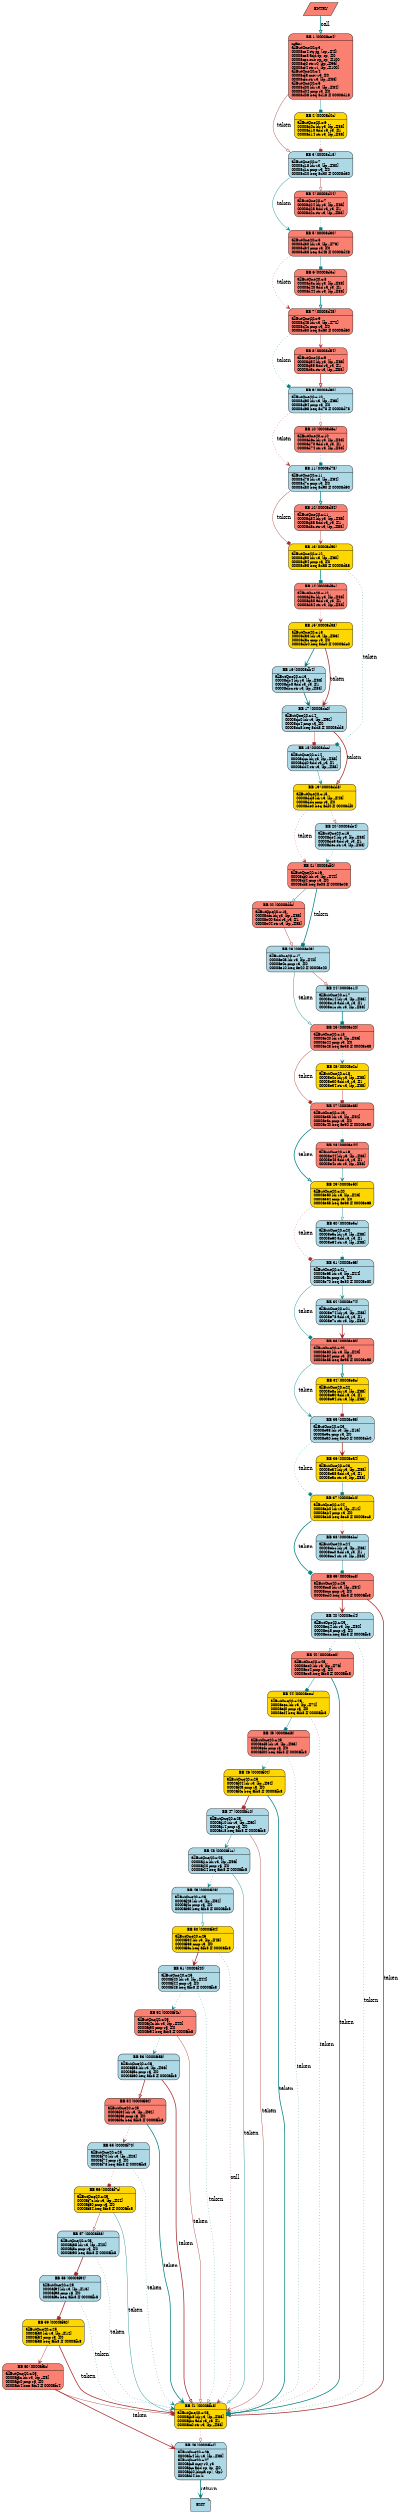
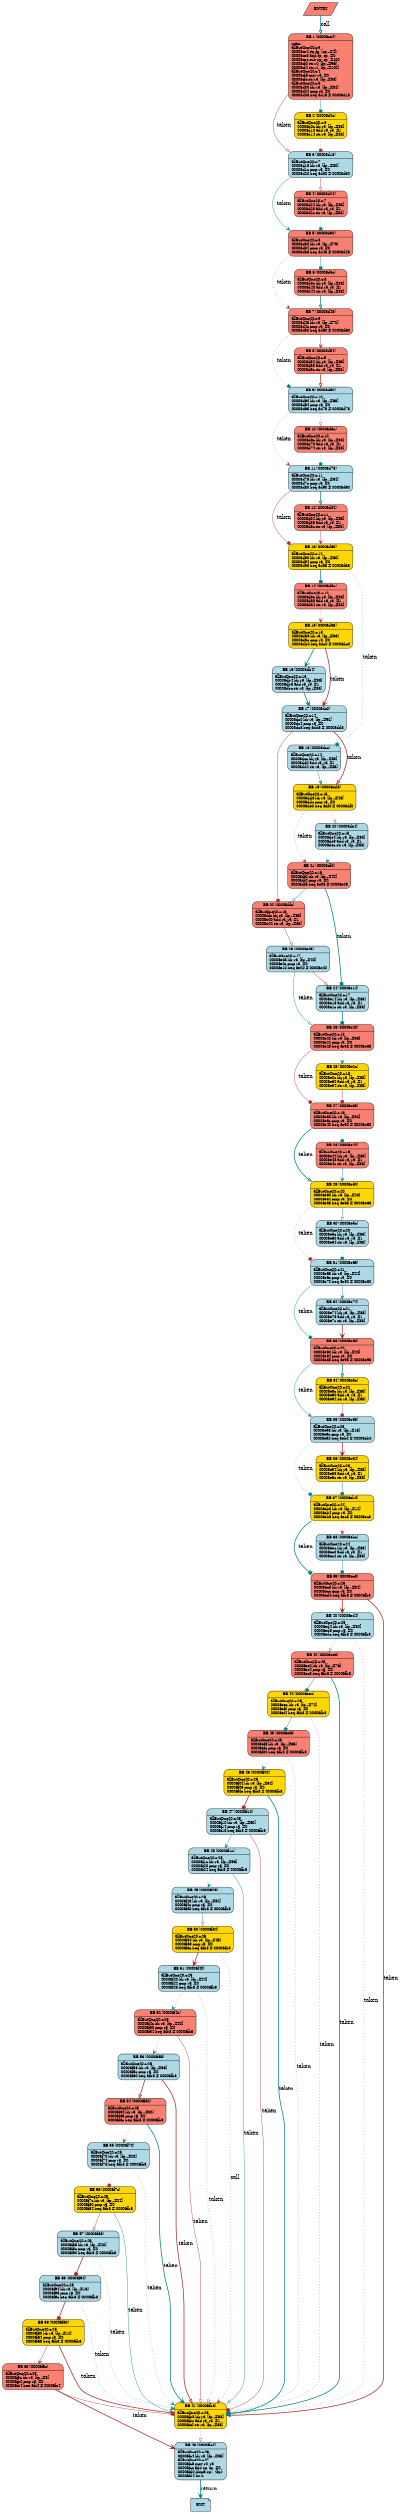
(314, 737) -> (278, 812)
(311, 916) -> (336, 934)
(262, 2129) -> (262, 2129)
